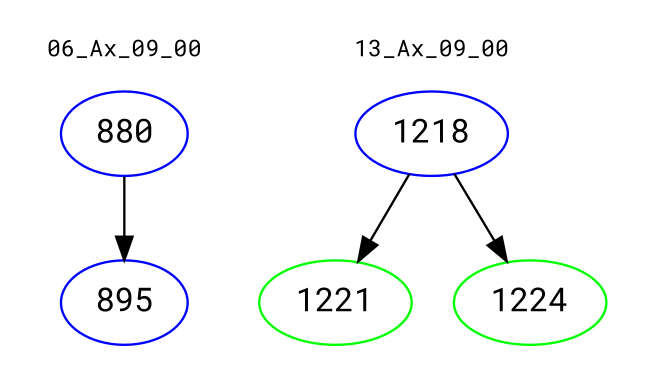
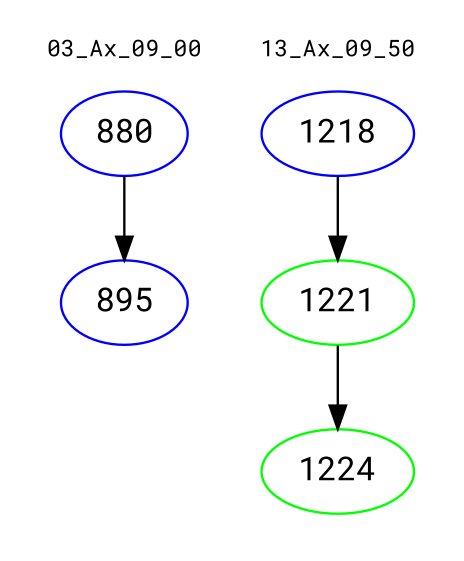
(126, 50) -> (126, 50)
(433, 50) -> (339, 50)
(475, 208) -> (338, 376)
